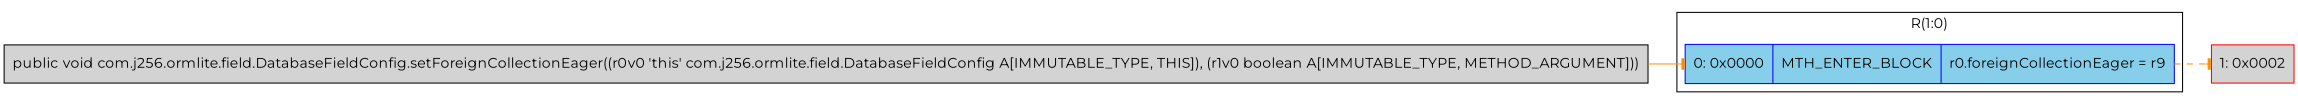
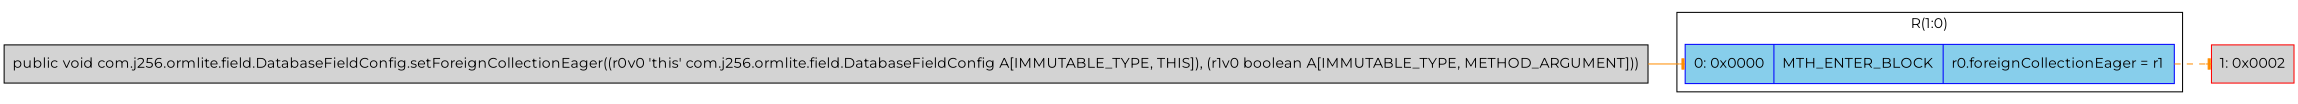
(2058, 63) -> (2058, 63)
